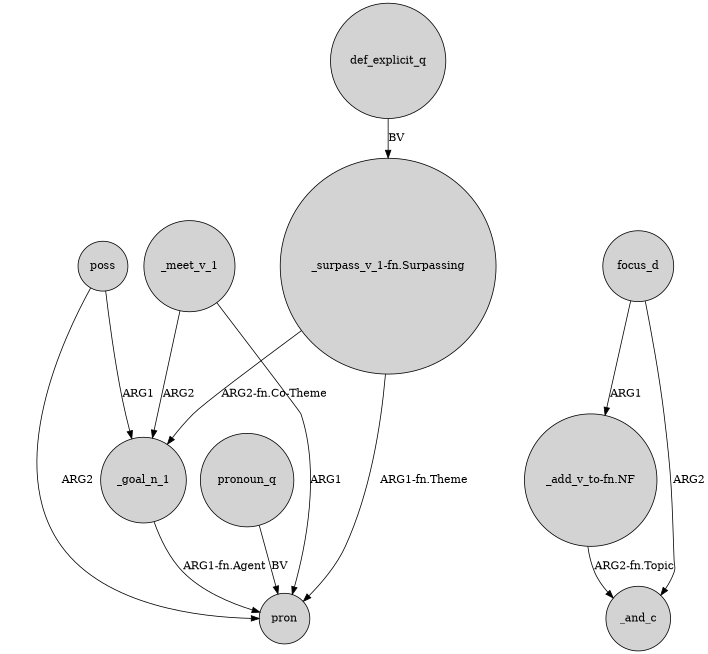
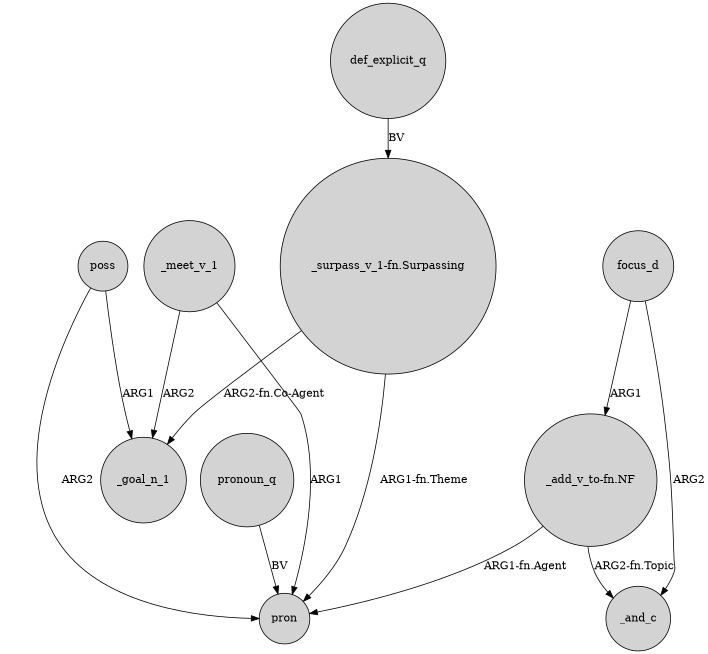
(274, 394) -> (274, 394)
(191, 579) -> (435, 581)
